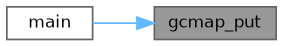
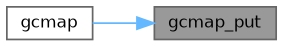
(50, 23) -> (50, 23)
